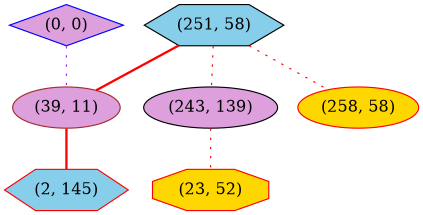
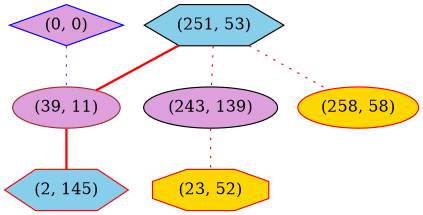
(214, 25) -> (214, 25)
